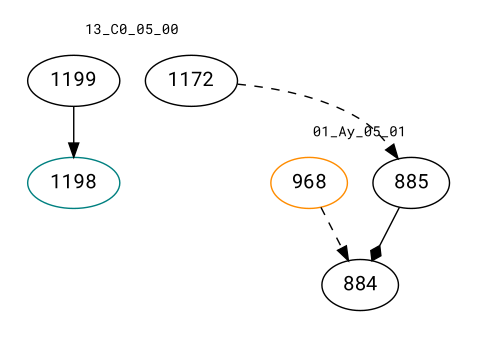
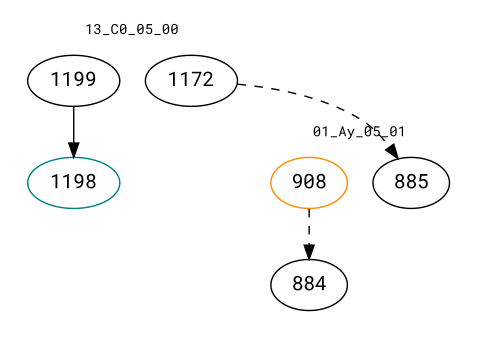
(309, 183) -> (309, 183)
(390, 226) -> none
